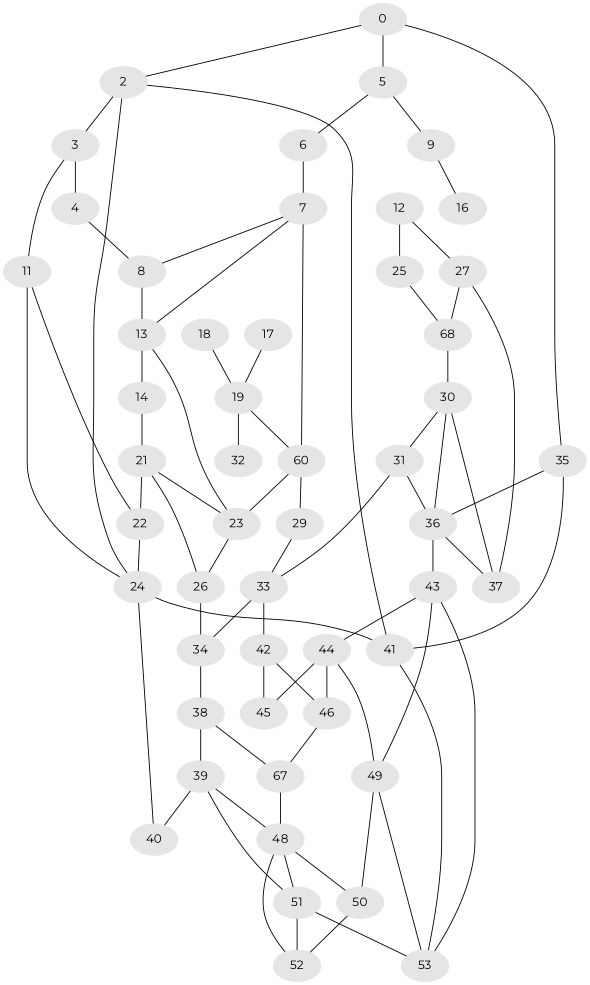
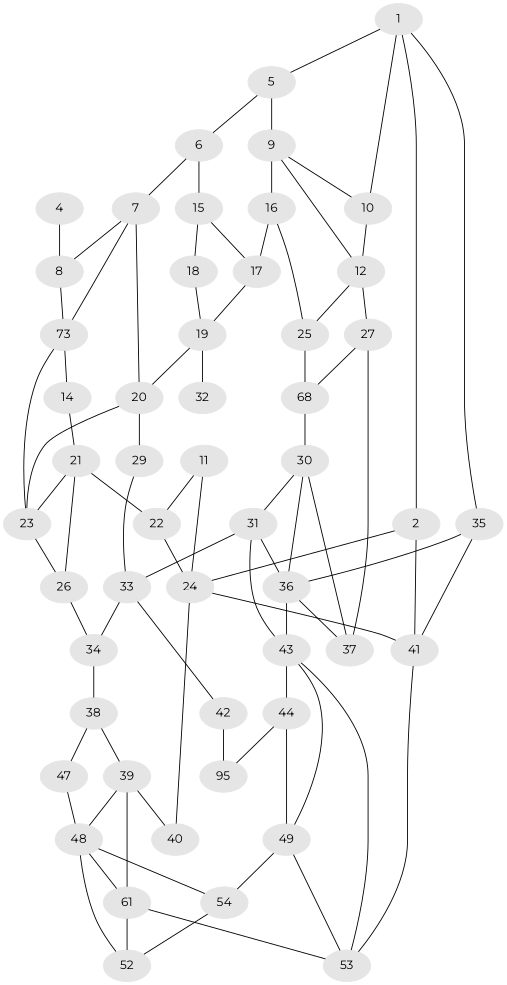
(383, 19) -> (399, 19)
(75, 145) -> none
none -> (199, 209)
none -> (316, 209)
none -> (368, 209)
none -> (264, 240)
none -> (292, 271)
(142, 335) -> (64, 335)
(301, 461) -> (139, 398)
none -> (252, 591)
(264, 713) -> (223, 776)
(327, 713) -> none
(280, 776) -> (64, 776)
(297, 903) -> (127, 903)
(360, 903) -> (224, 903)
